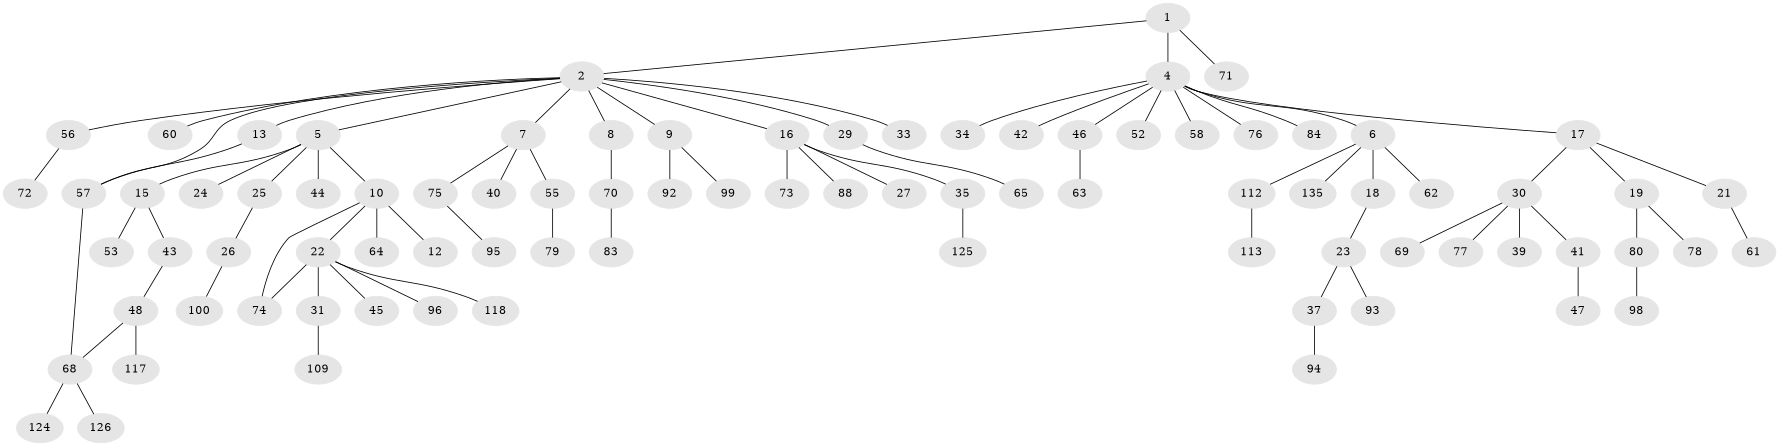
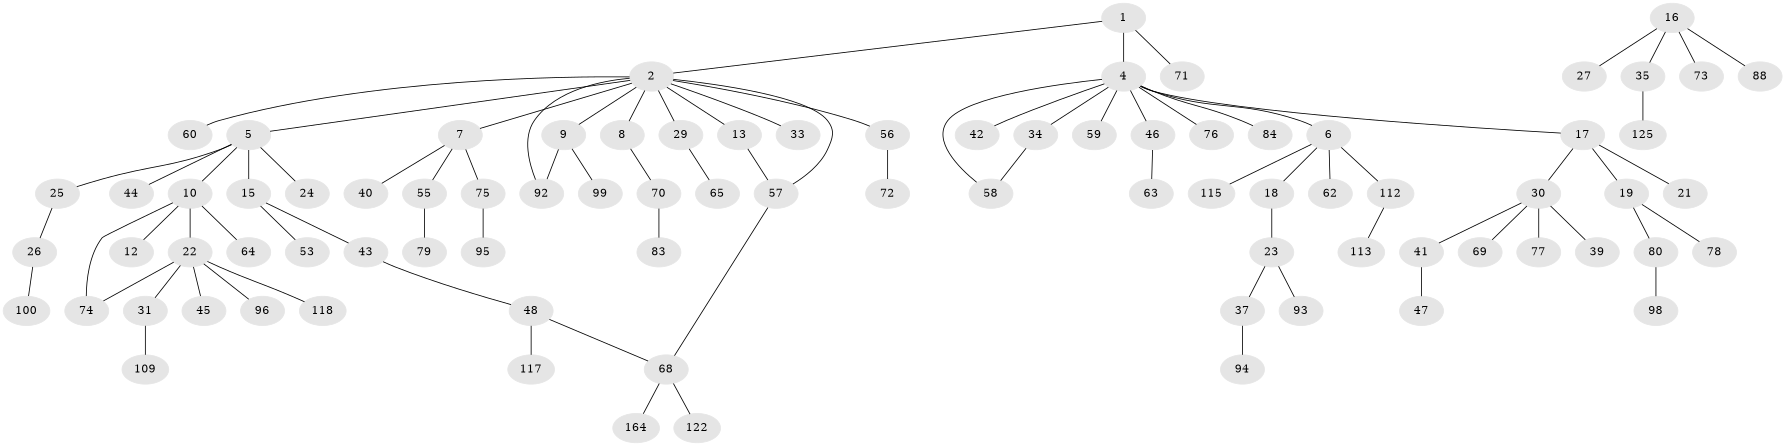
(684, 106) -> (557, 100)
(1139, 135) -> (1094, 135)
none -> (1013, 164)
(1313, 194) -> (1212, 194)
(1754, 252) -> none
(40, 428) -> (636, 428)
(101, 428) -> (697, 428)
